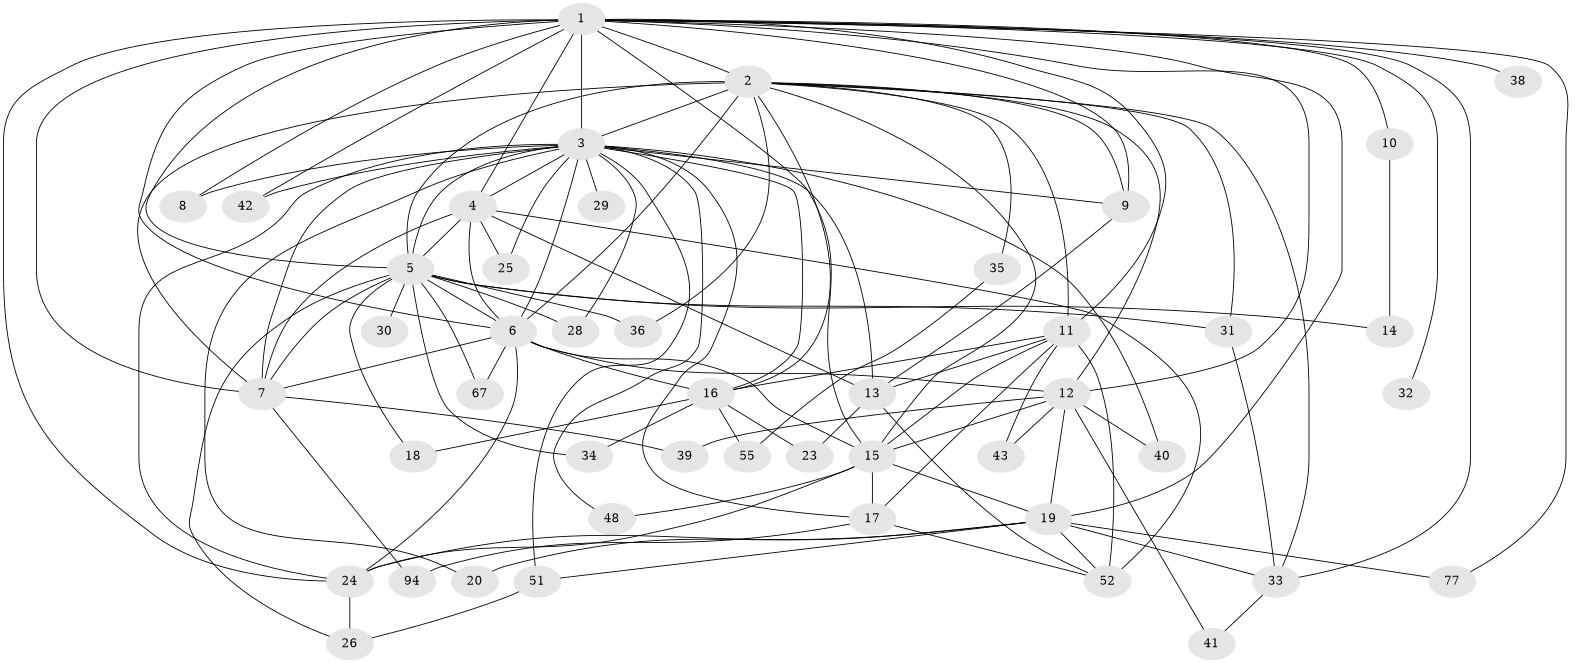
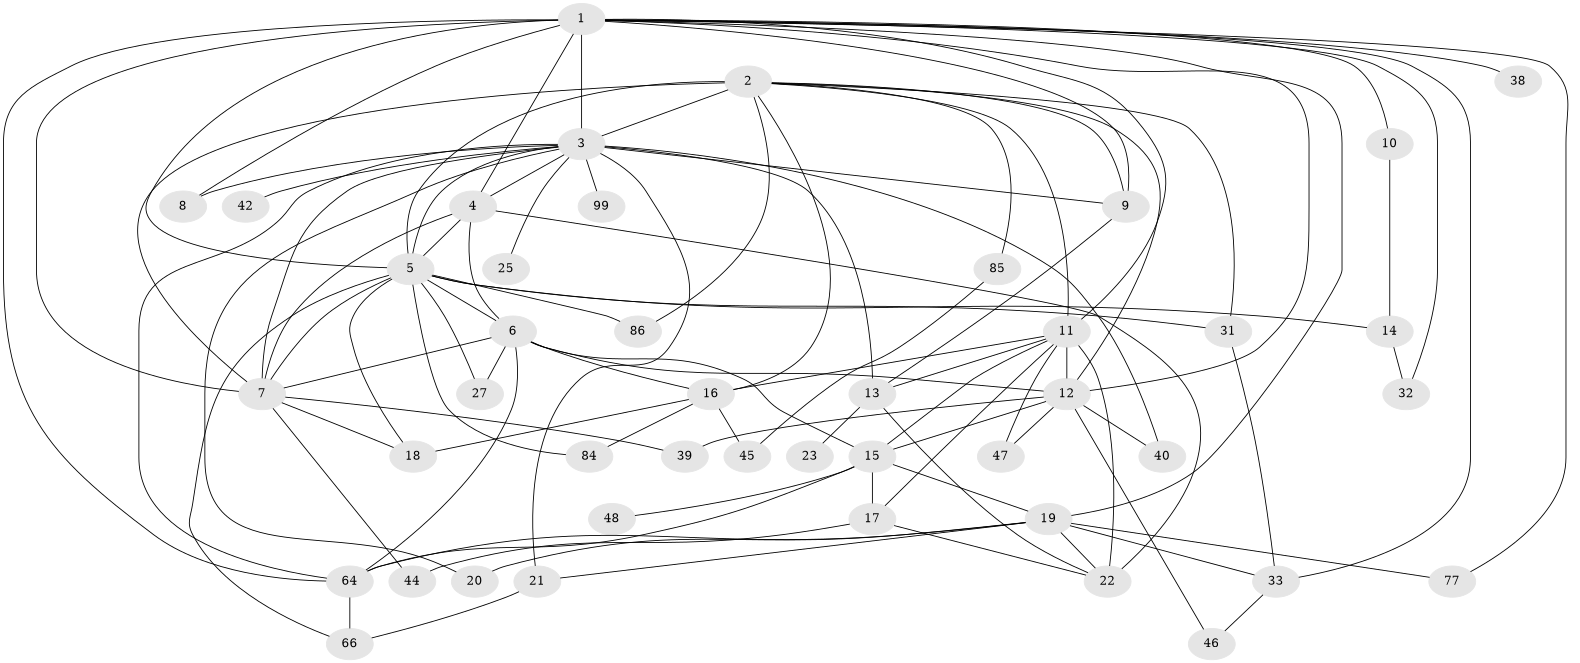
(666, 49) -> none
(405, 115) -> none
(1221, 136) -> none
(758, 147) -> none
(155, 149) -> none
(602, 207) -> (602, 207)
(645, 209) -> none
(799, 210) -> none
(1004, 218) -> none
(555, 236) -> none
(490, 238) -> none
(997, 269) -> (997, 269)
(664, 296) -> none
(385, 332) -> none
(576, 332) -> none
(638, 332) -> (638, 332)
(698, 346) -> none
(710, 351) -> none
none -> (1398, 363)
(480, 394) -> (480, 394)
none -> (338, 425)
(760, 425) -> none
(589, 457) -> (589, 457)
(747, 457) -> (747, 457)
(1001, 457) -> (1001, 457)
(1058, 457) -> (1067, 363)
(350, 582) -> (350, 582)
(412, 582) -> (412, 582)
(537, 582) -> (537, 582)
(1108, 582) -> (1108, 582)
(350, 644) -> (350, 644)
(1212, 644) -> (1212, 644)
